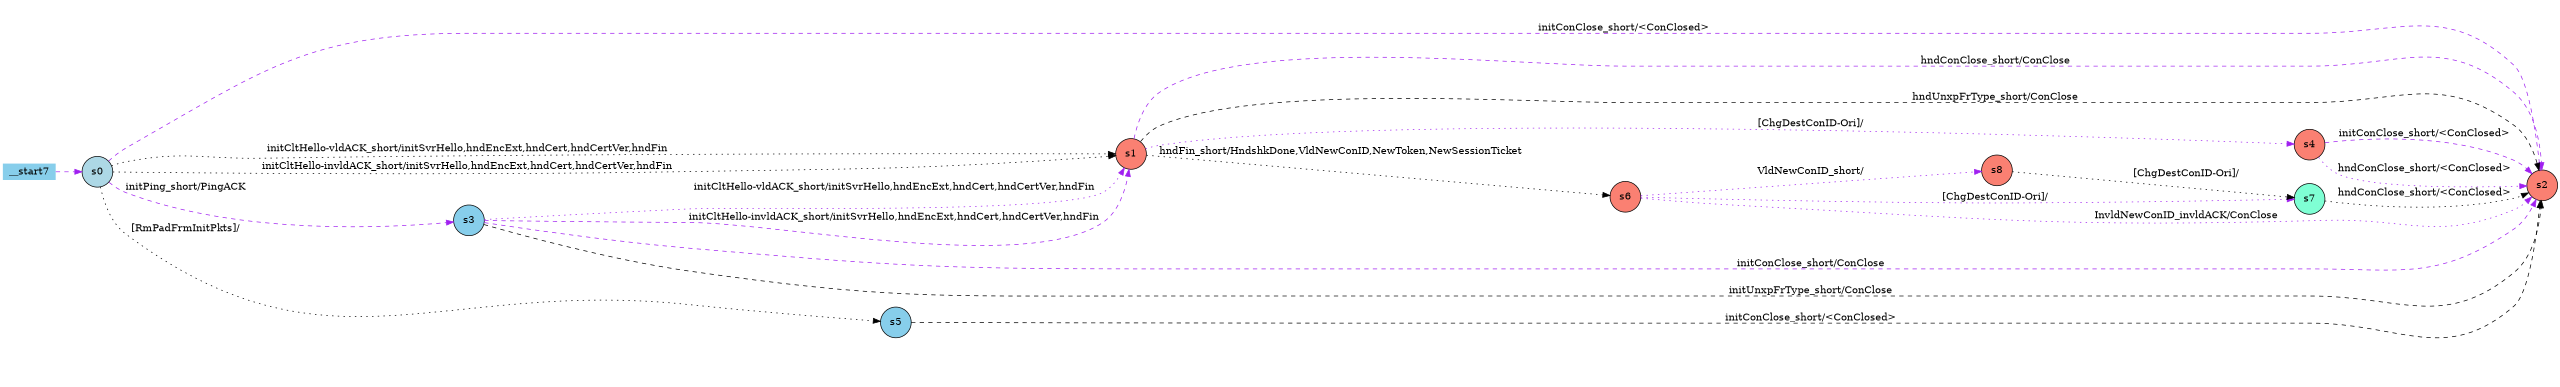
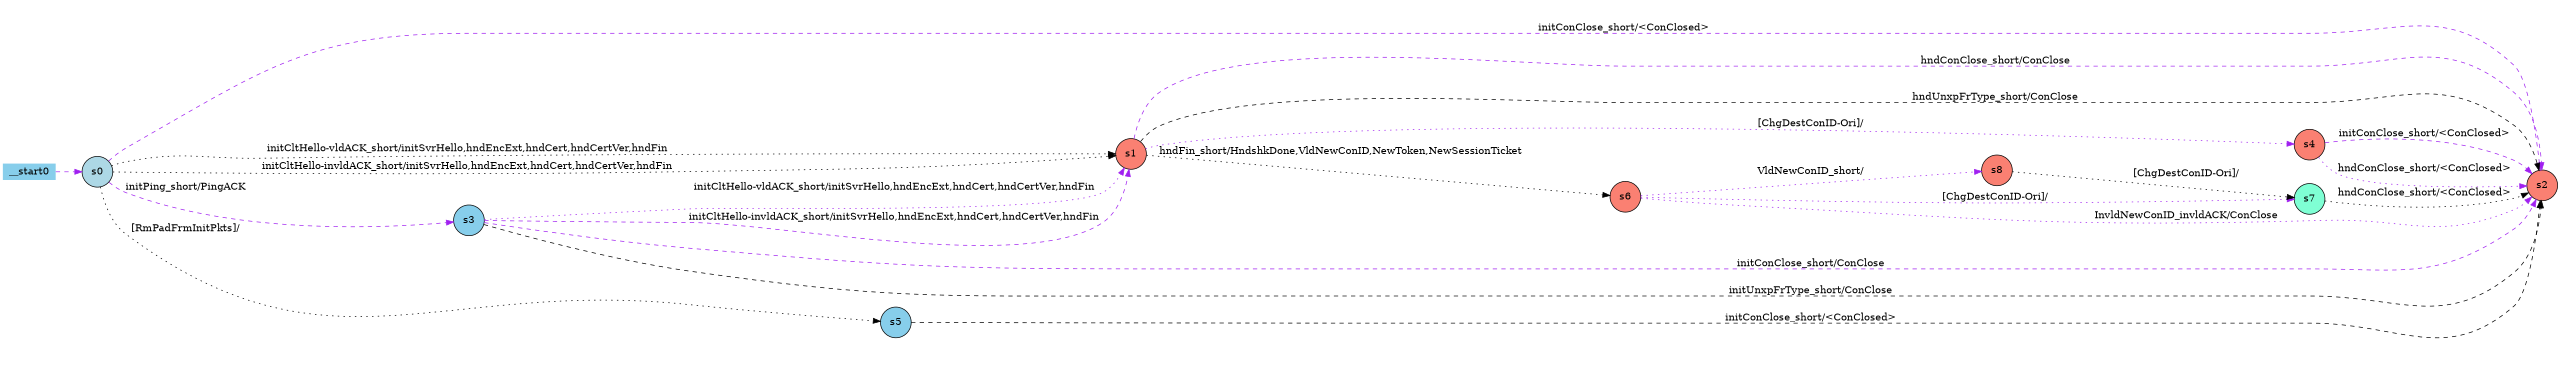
(29, 172) -> (29, 172)
